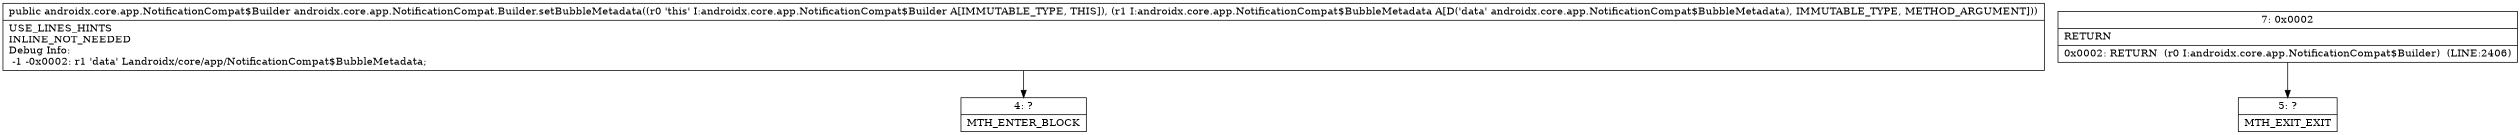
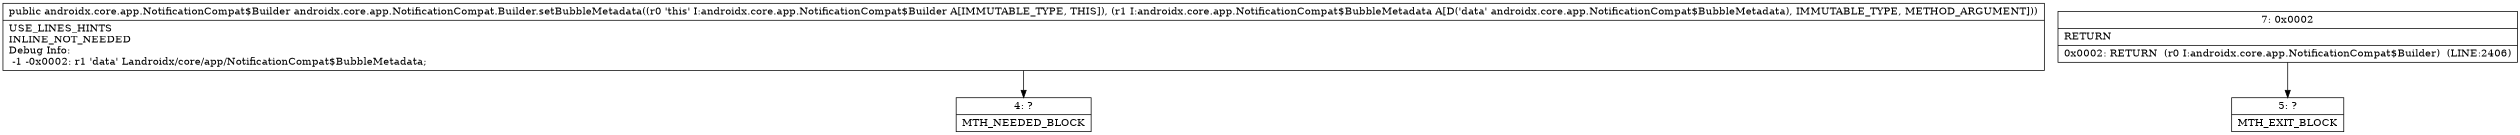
(1024, 123) -> (1024, 123)
(2288, 123) -> (2288, 123)
